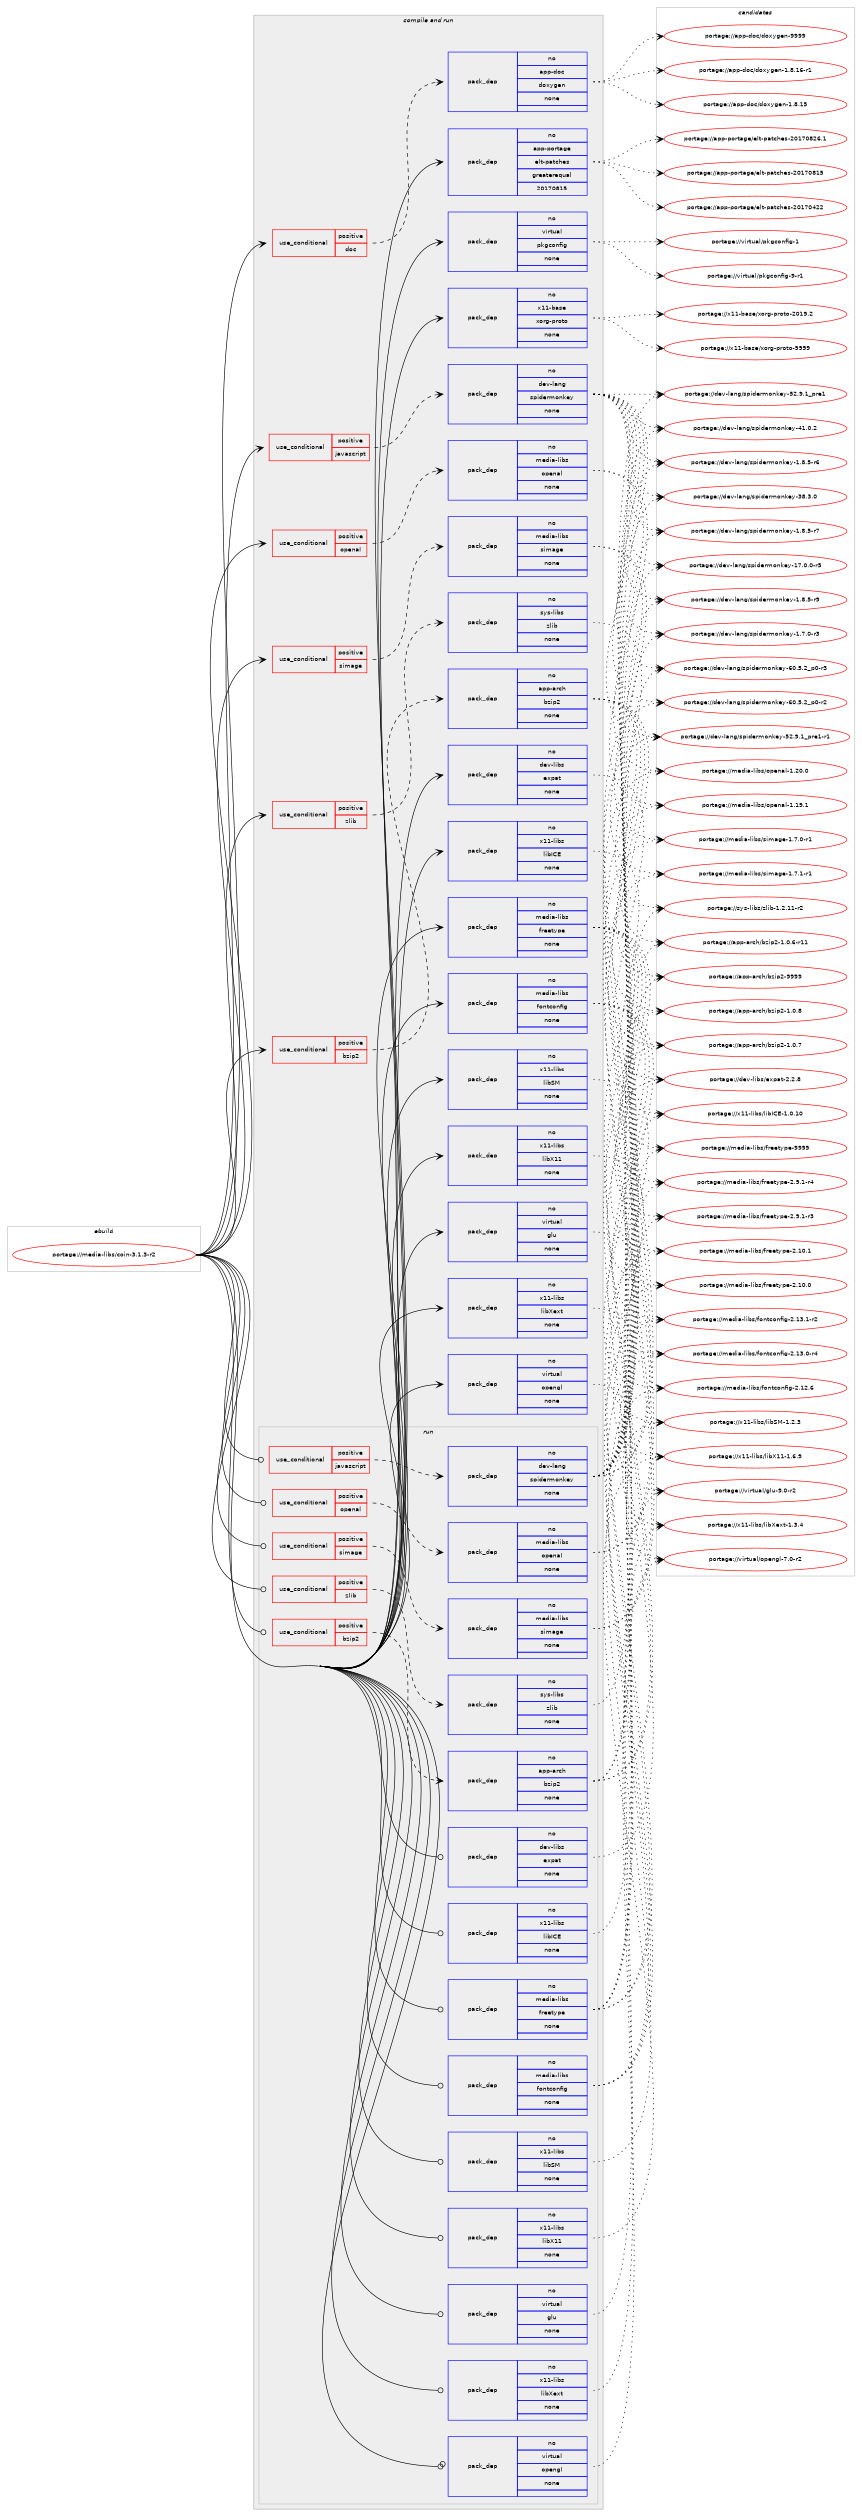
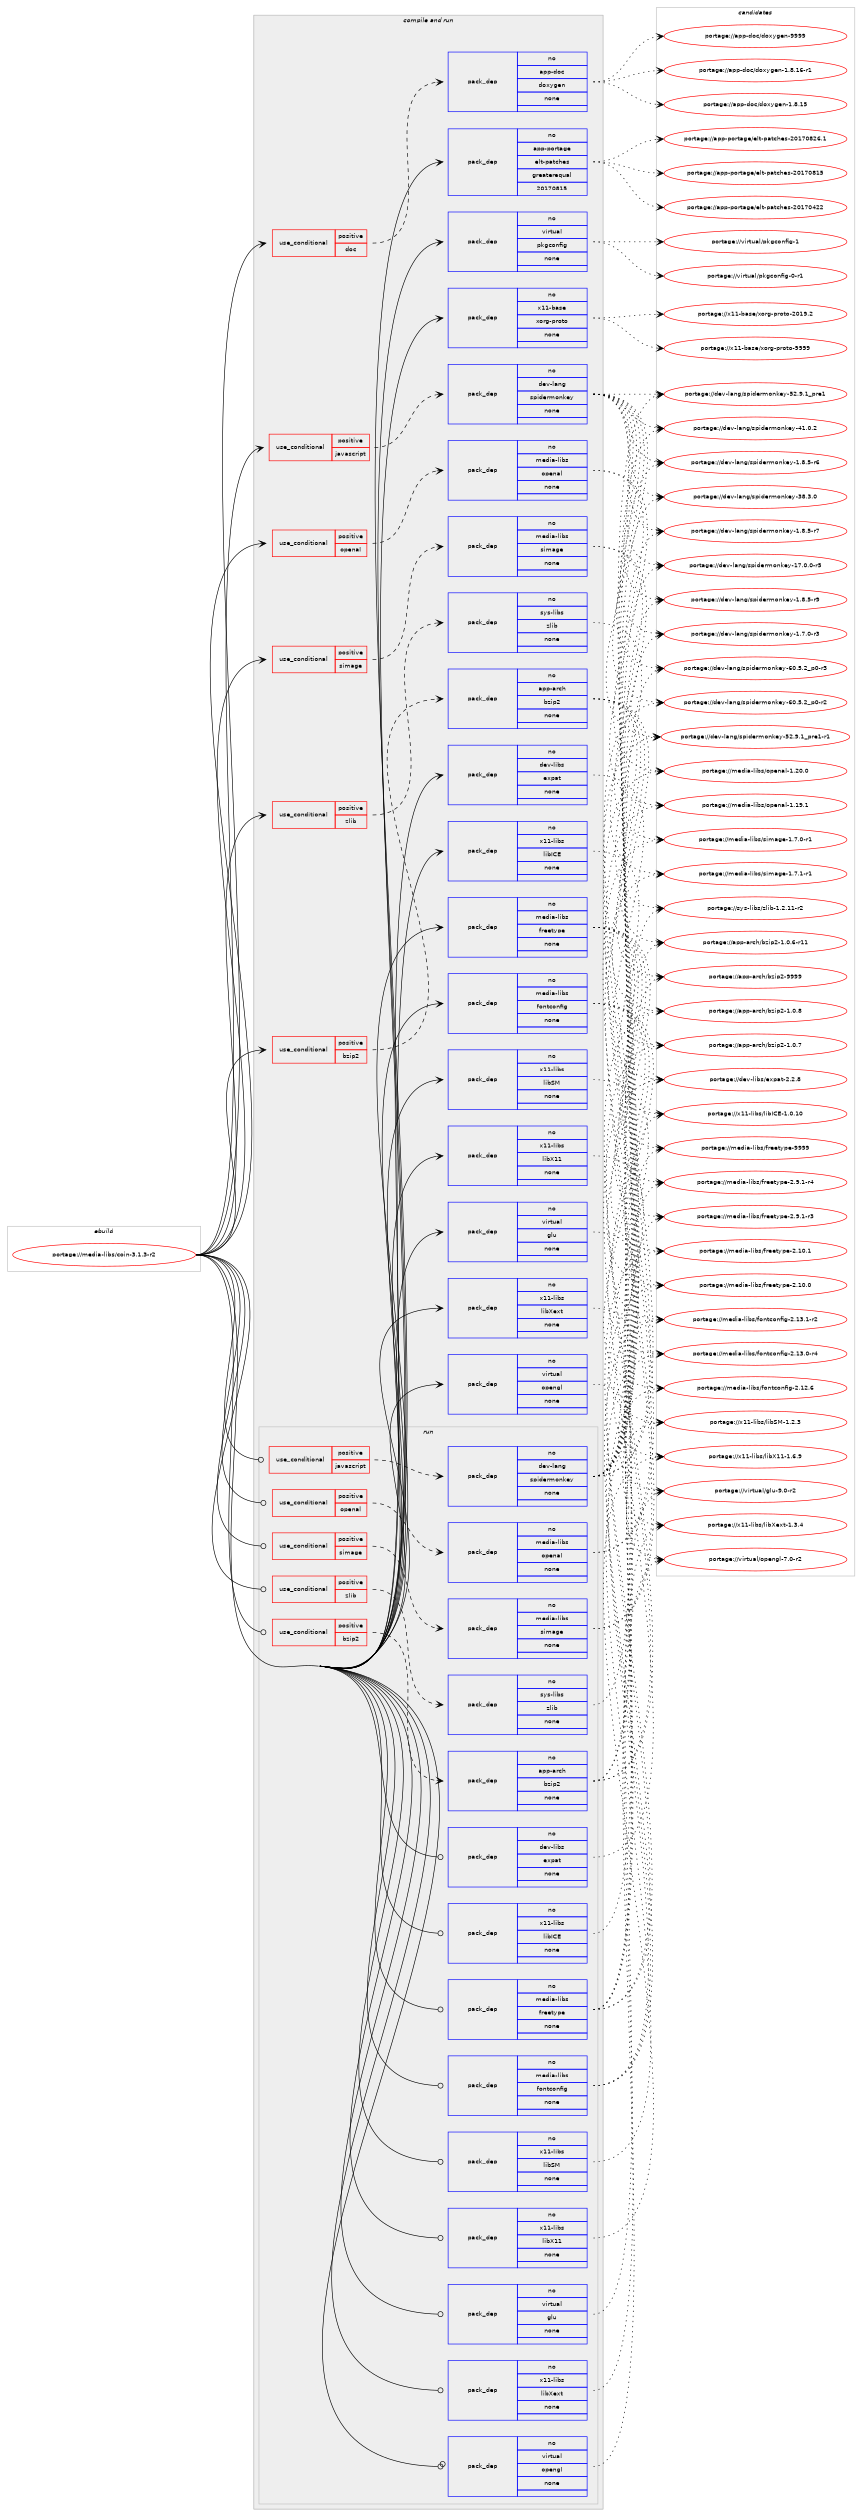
(756, 276) -> (756, 276)
